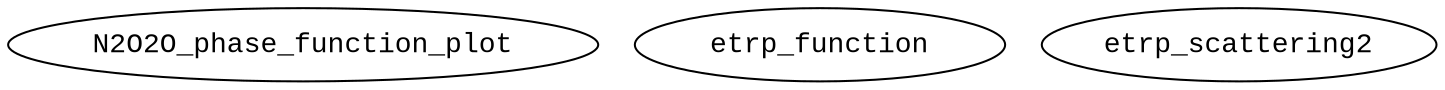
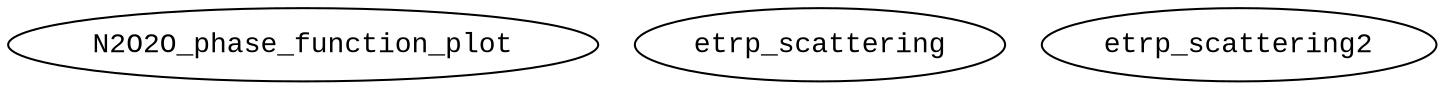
(820, 45) -> (820, 45)
